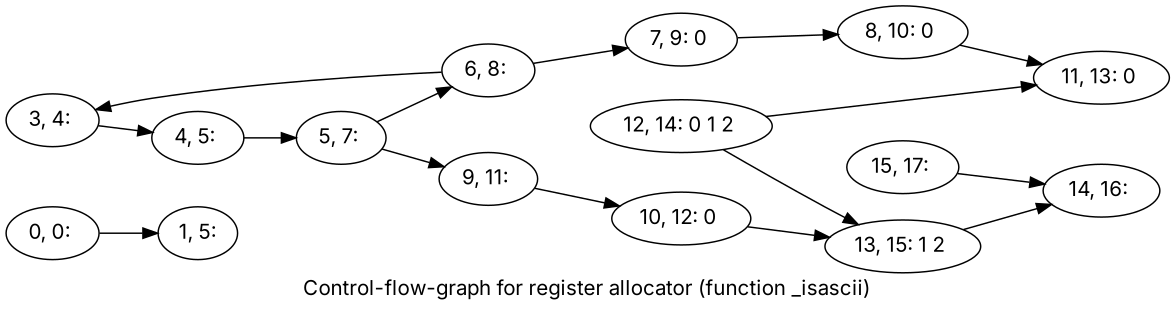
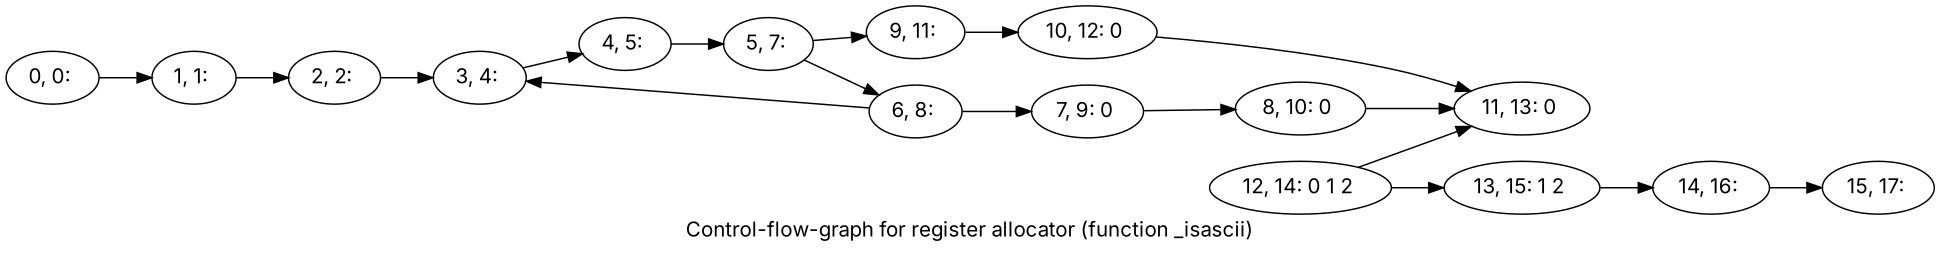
none -> (335, 78)
(994, 178) -> (1788, 188)
(781, 231) -> (1307, 54)
(198, 233) -> (194, 78)
